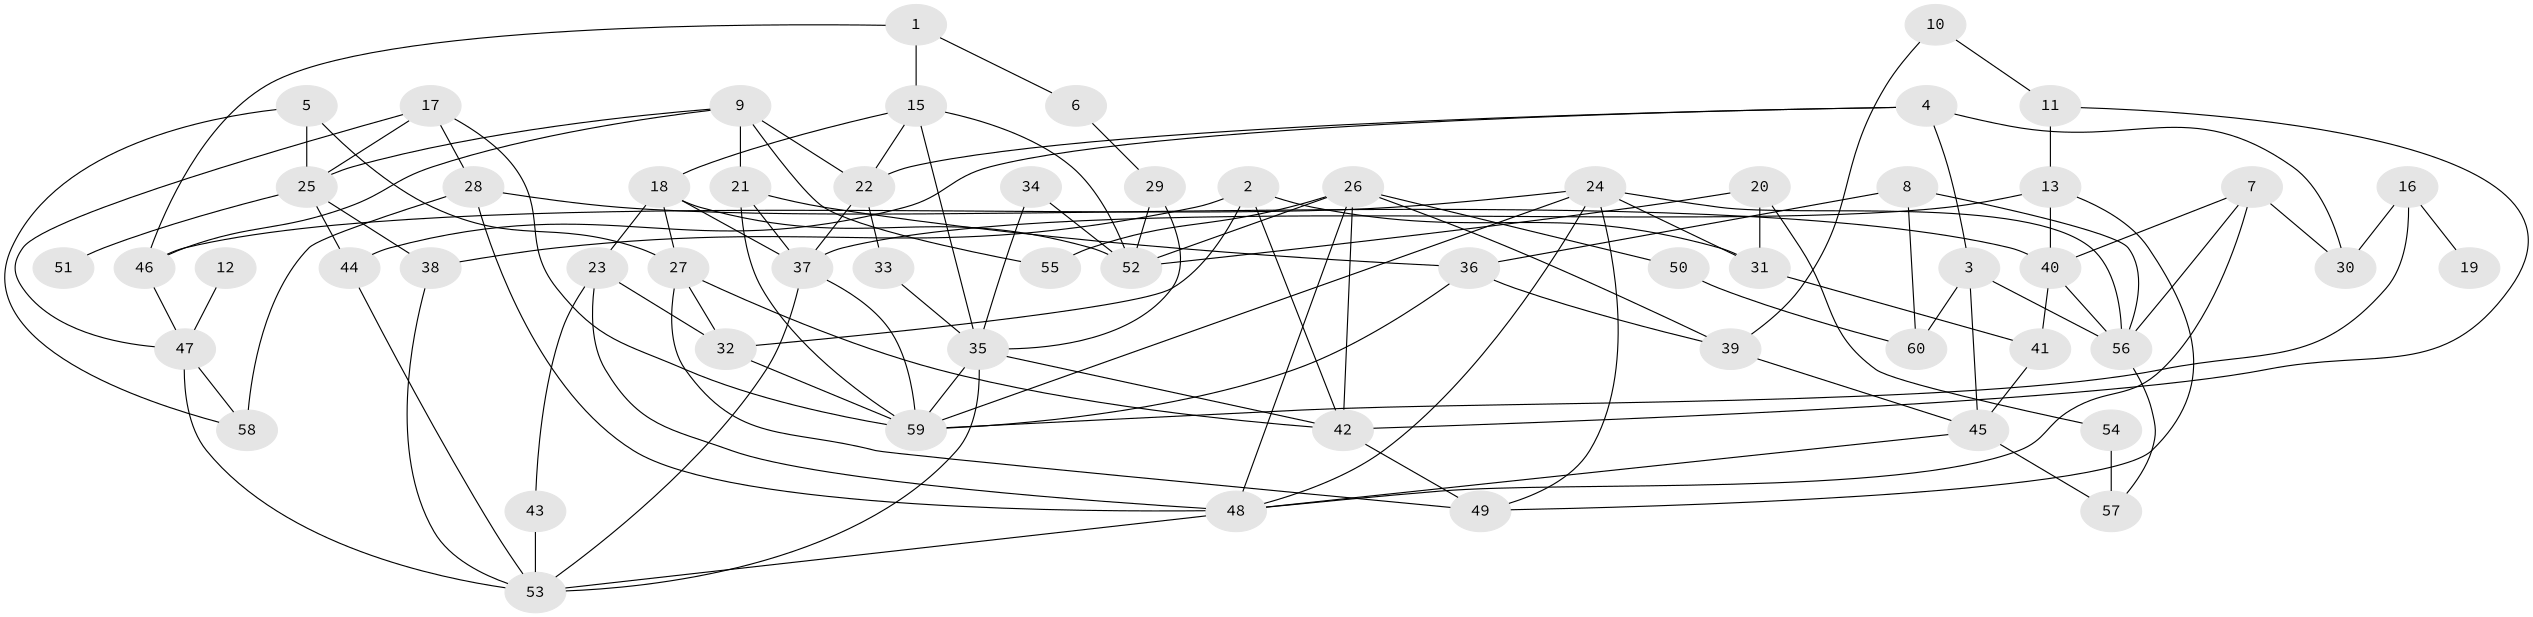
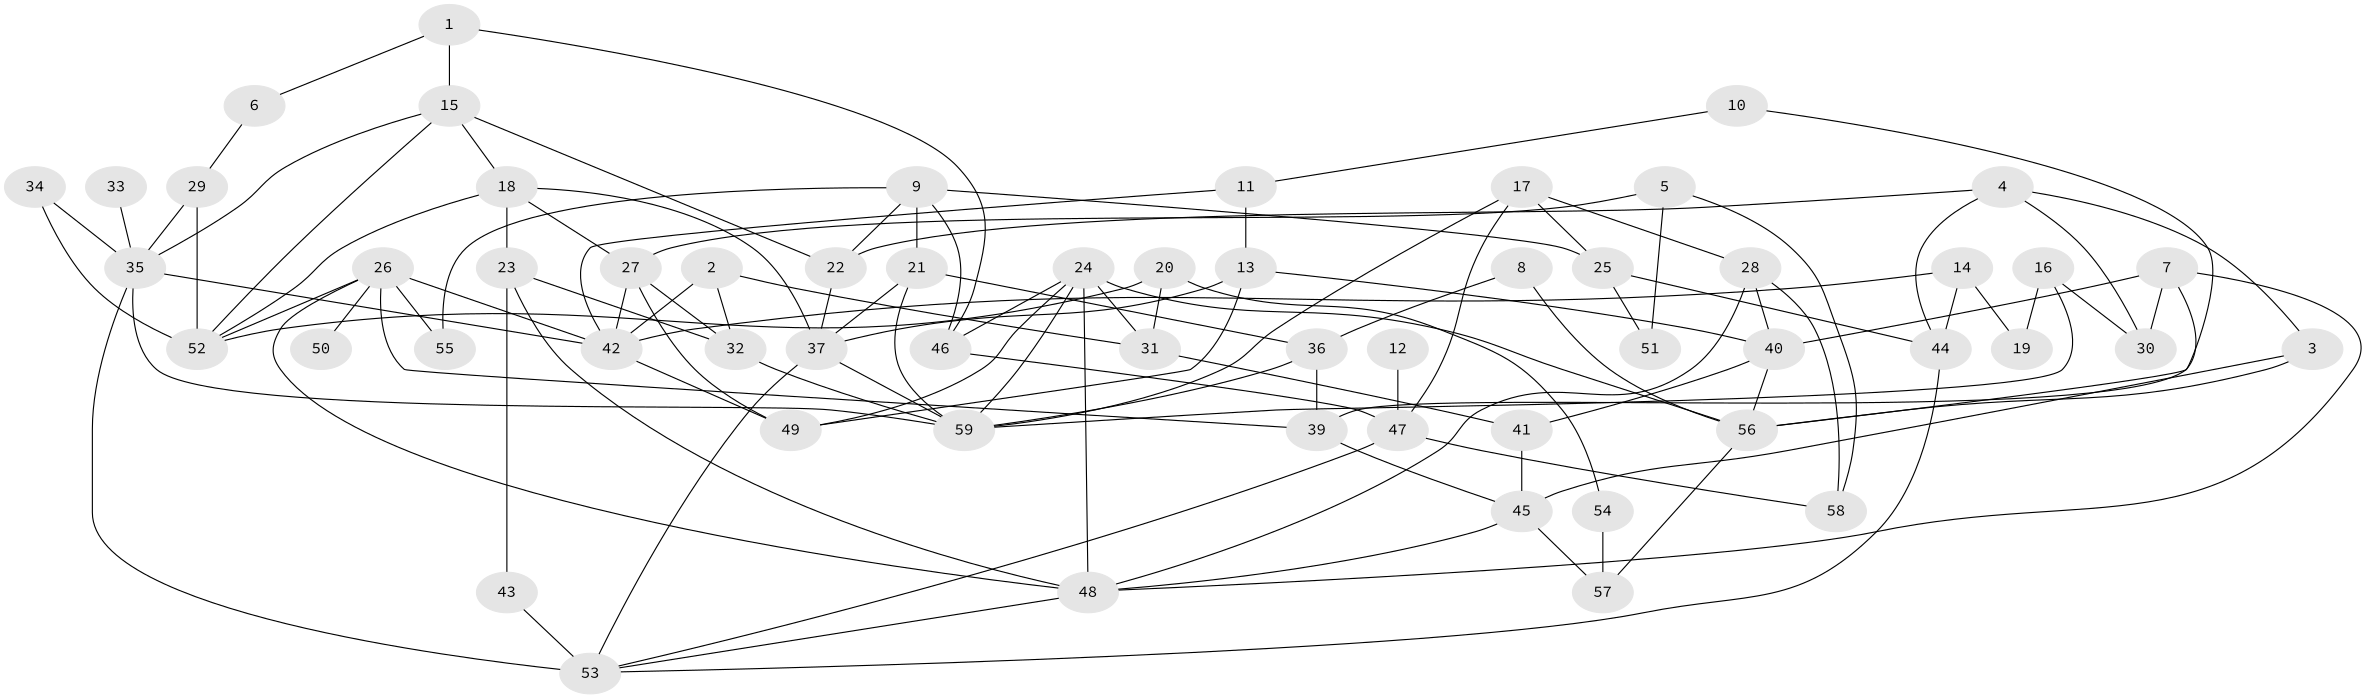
(307, 150) -> (1657, 268)
(874, 227) -> none
(431, 268) -> none
none -> (1962, 268)
(1916, 349) -> none
